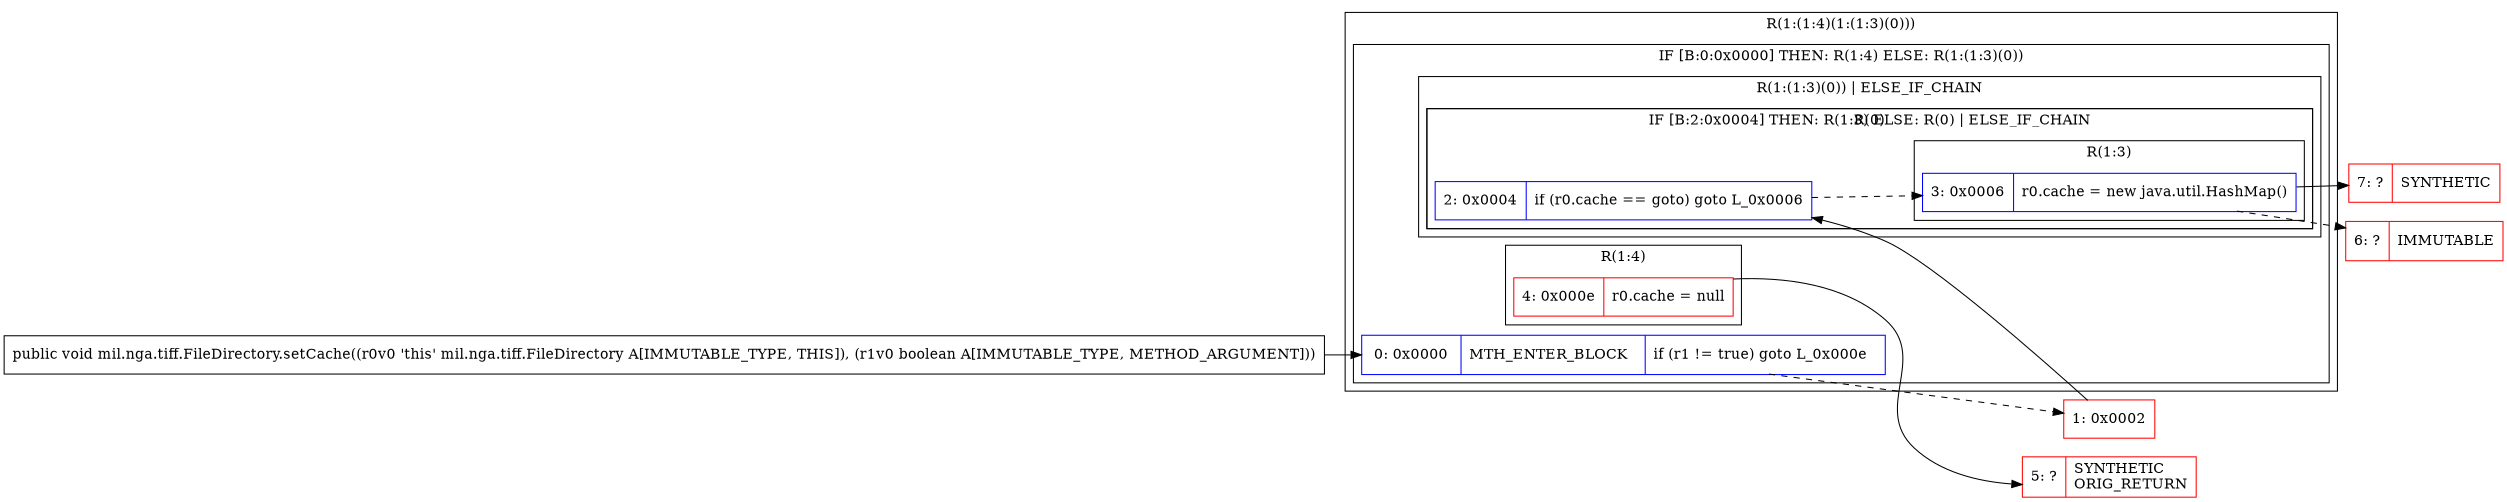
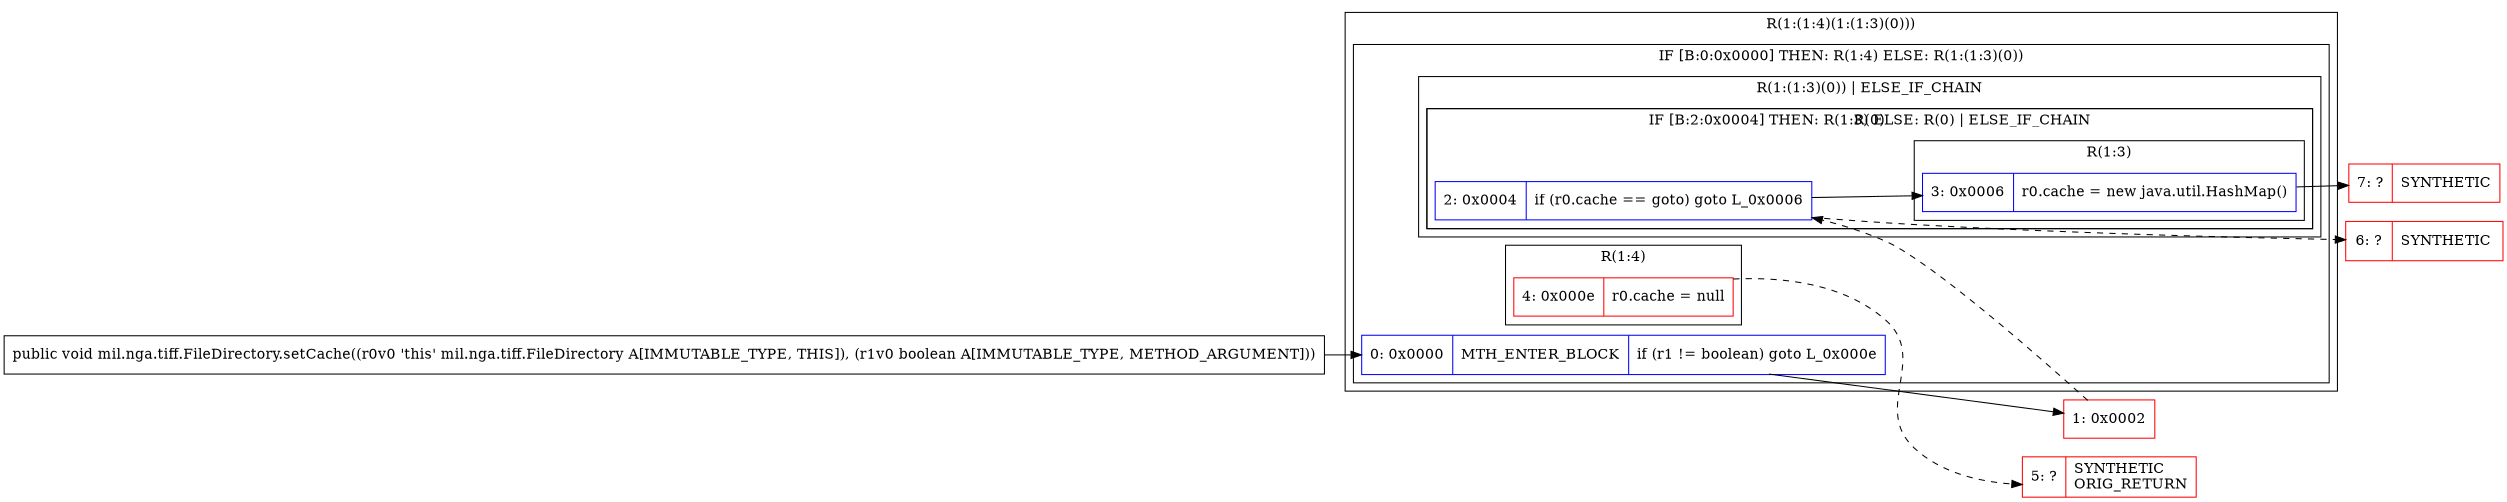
(1862, 197) -> (1862, 197)
(2286, 219) -> (2073, 232)
(2446, 241) -> (2446, 241)
(1964, 295) -> (1964, 295)
(1761, 354) -> (1757, 354)
(1902, 356) -> (1902, 356)
(1947, 398) -> (1947, 398)
